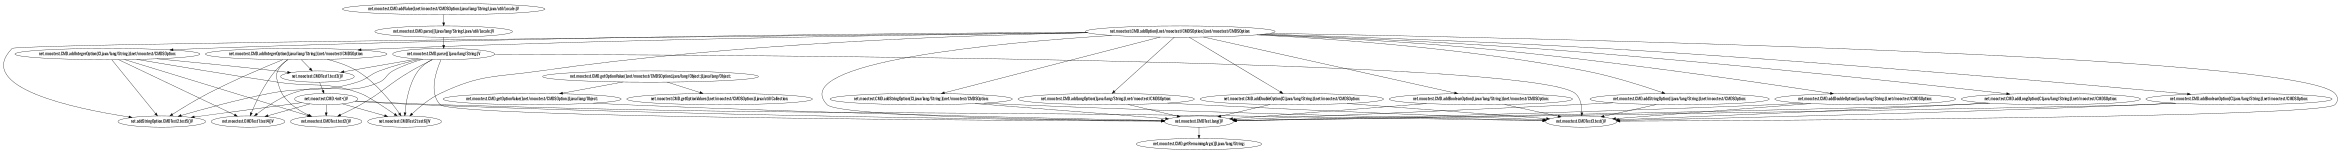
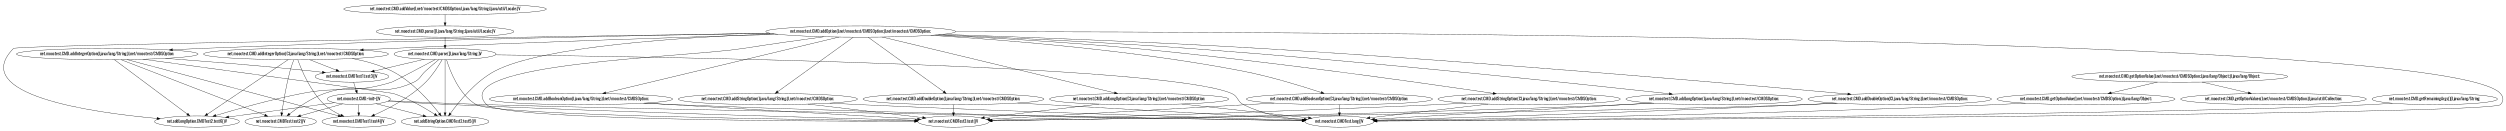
(405, 122) -> (197, 122)
(1199, 131) -> (1885, 116)
